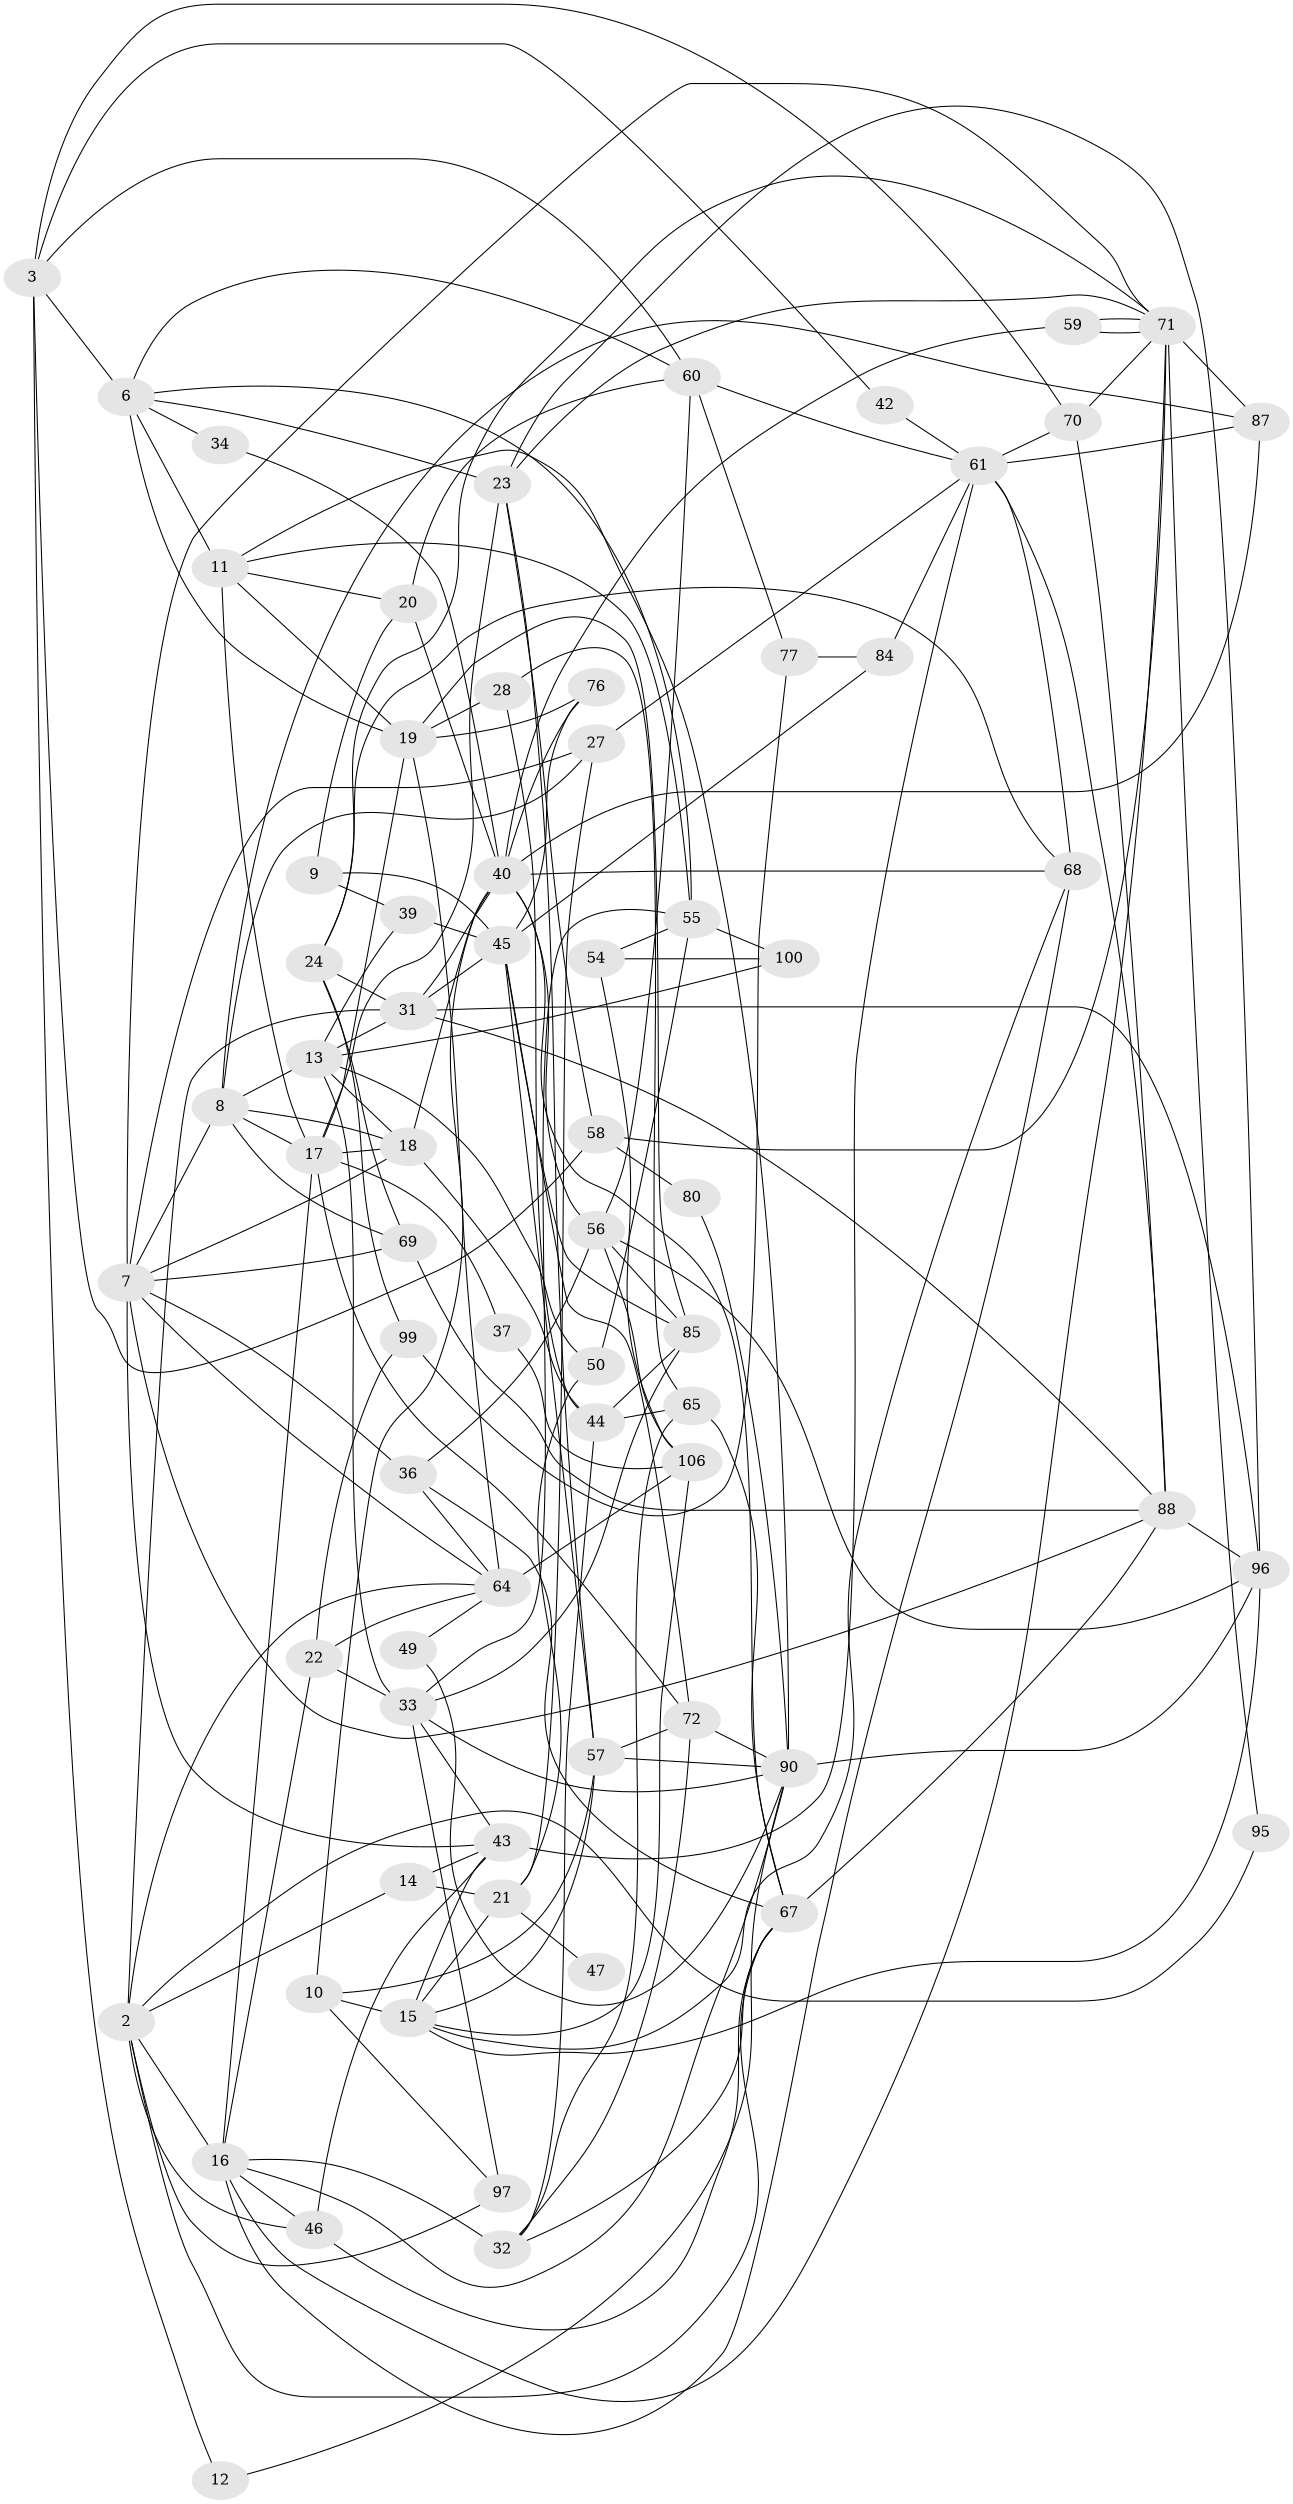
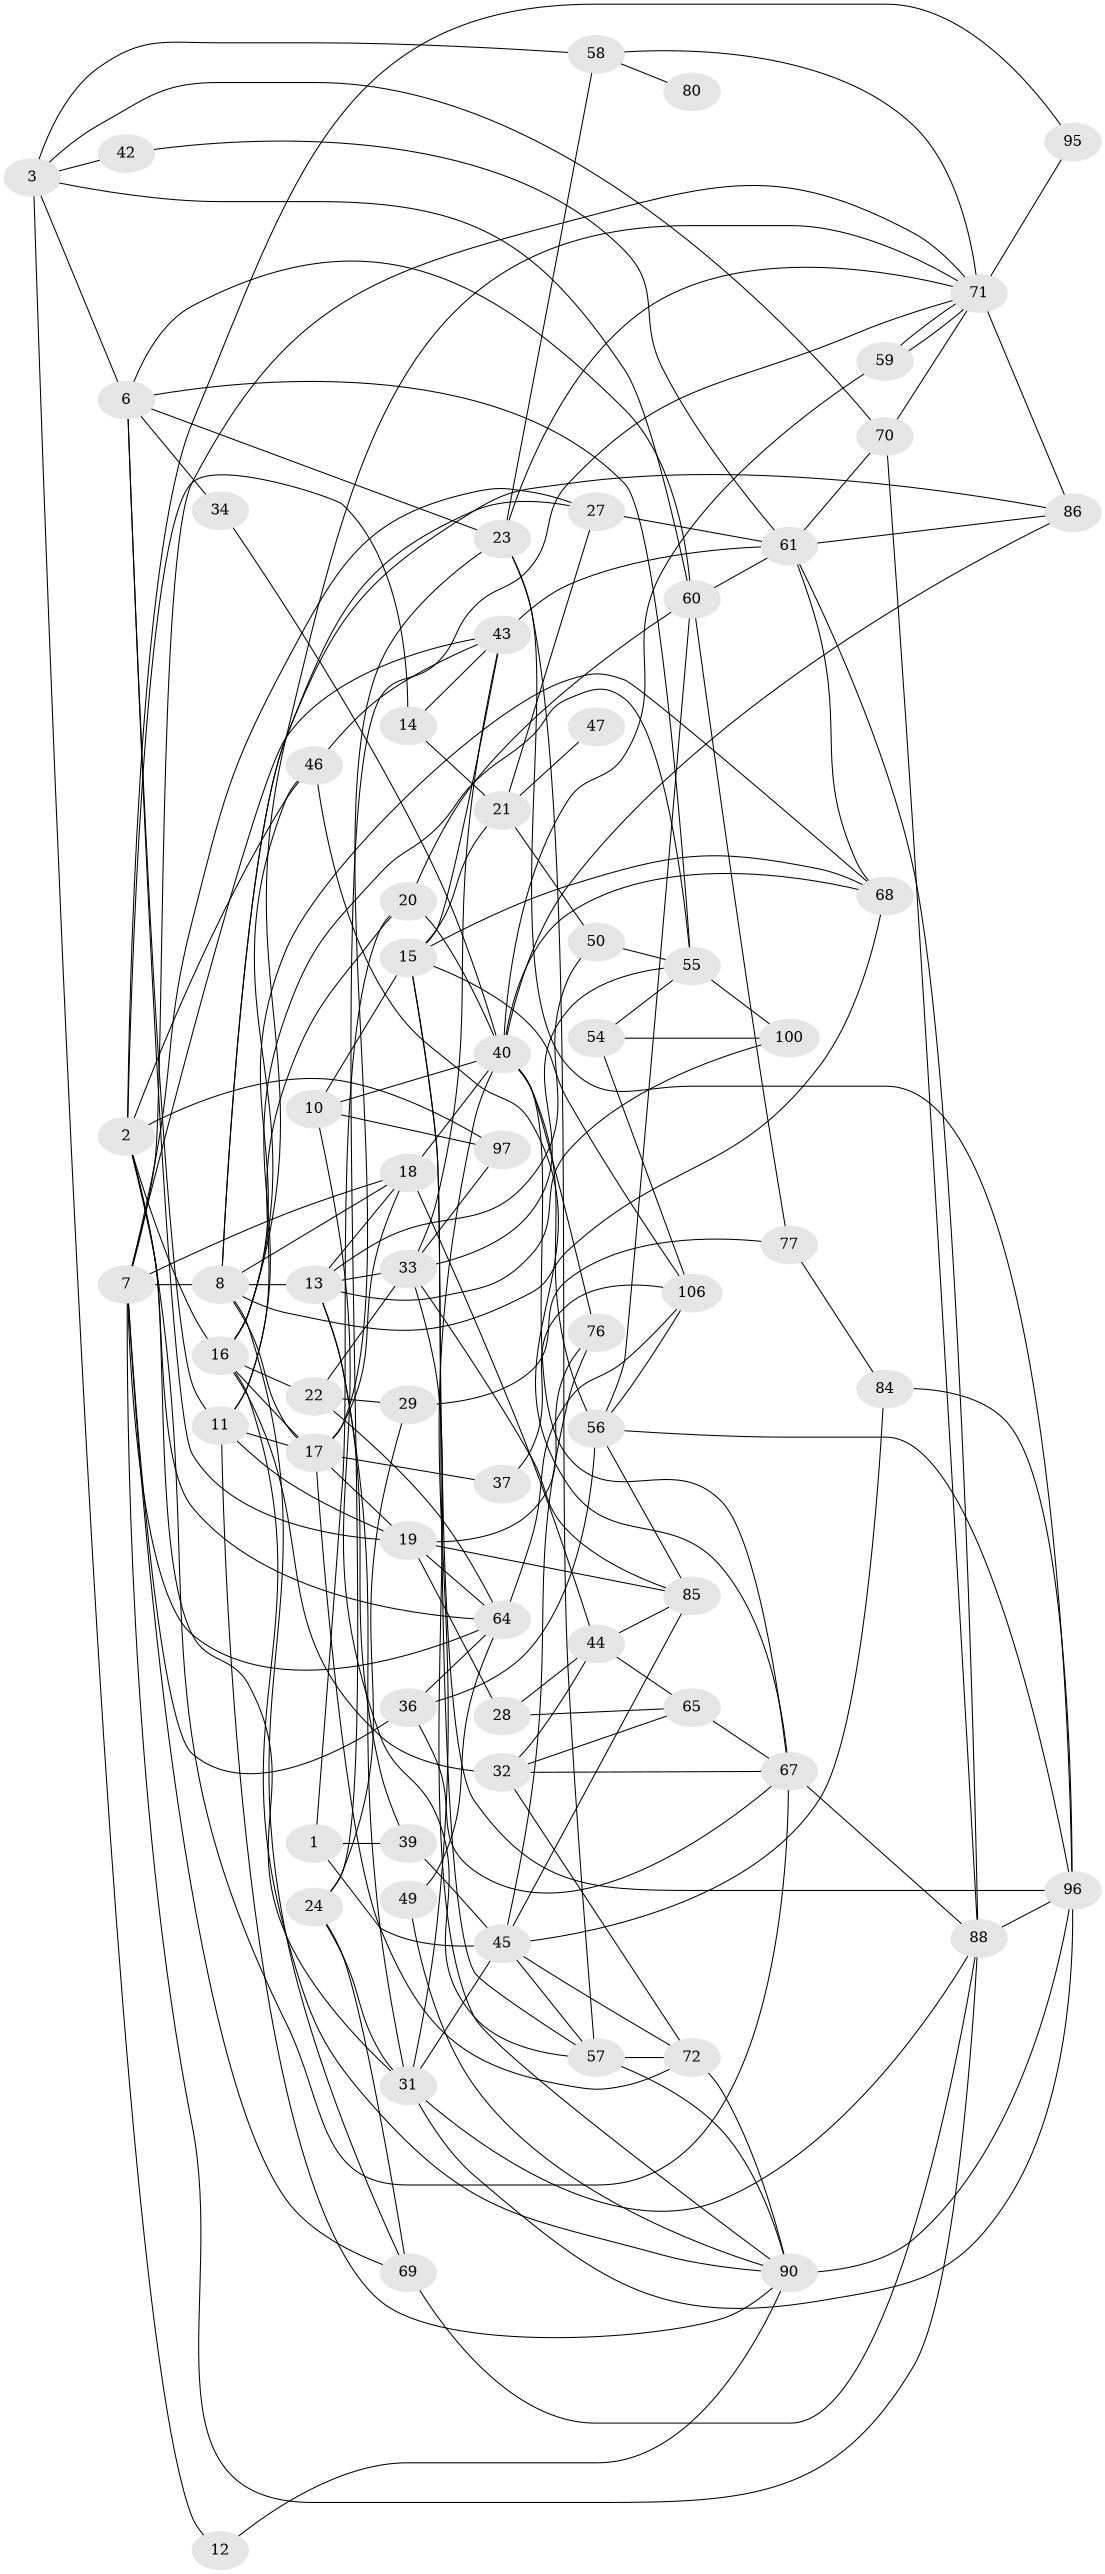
(1261, 422) -> (1073, 513)
(932, 561) -> (1042, 1509)
(647, 591) -> (616, 1213)
(314, 875) -> (314, 1843)
(408, 1339) -> (408, 1405)
(762, 1480) -> none
